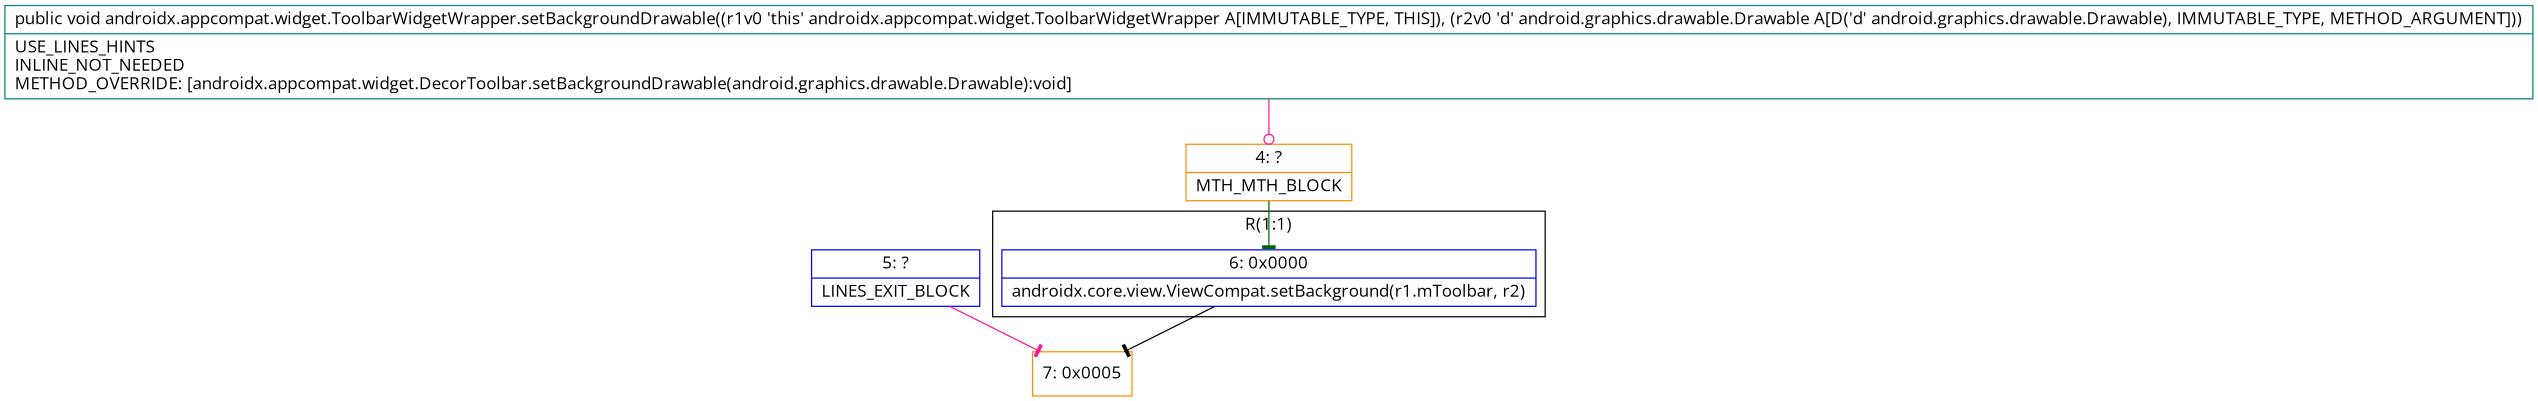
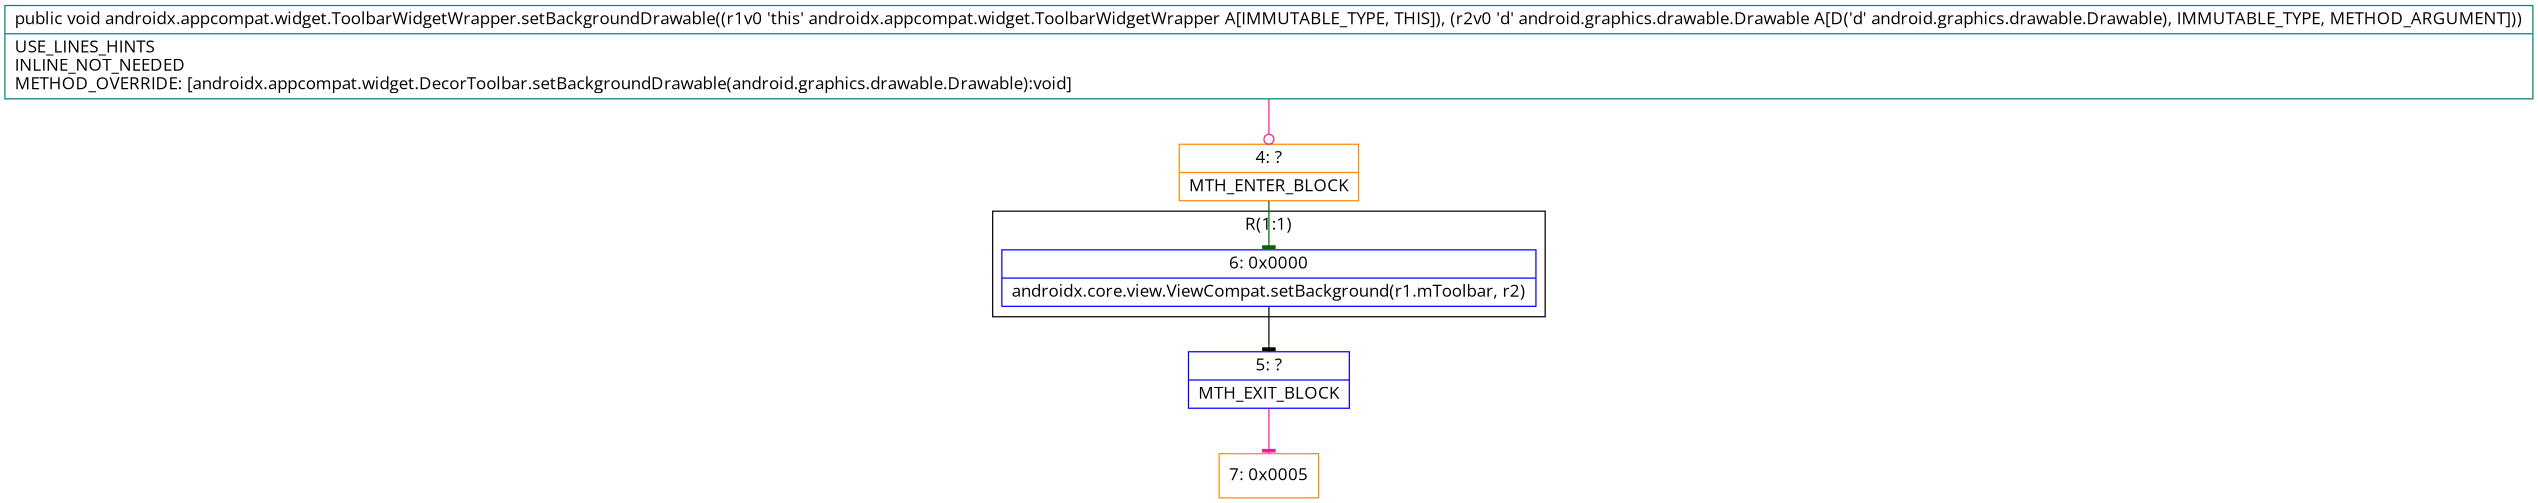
(1269, 186) -> (1269, 186)
(896, 292) -> (1269, 394)
(1172, 328) -> (1269, 326)
